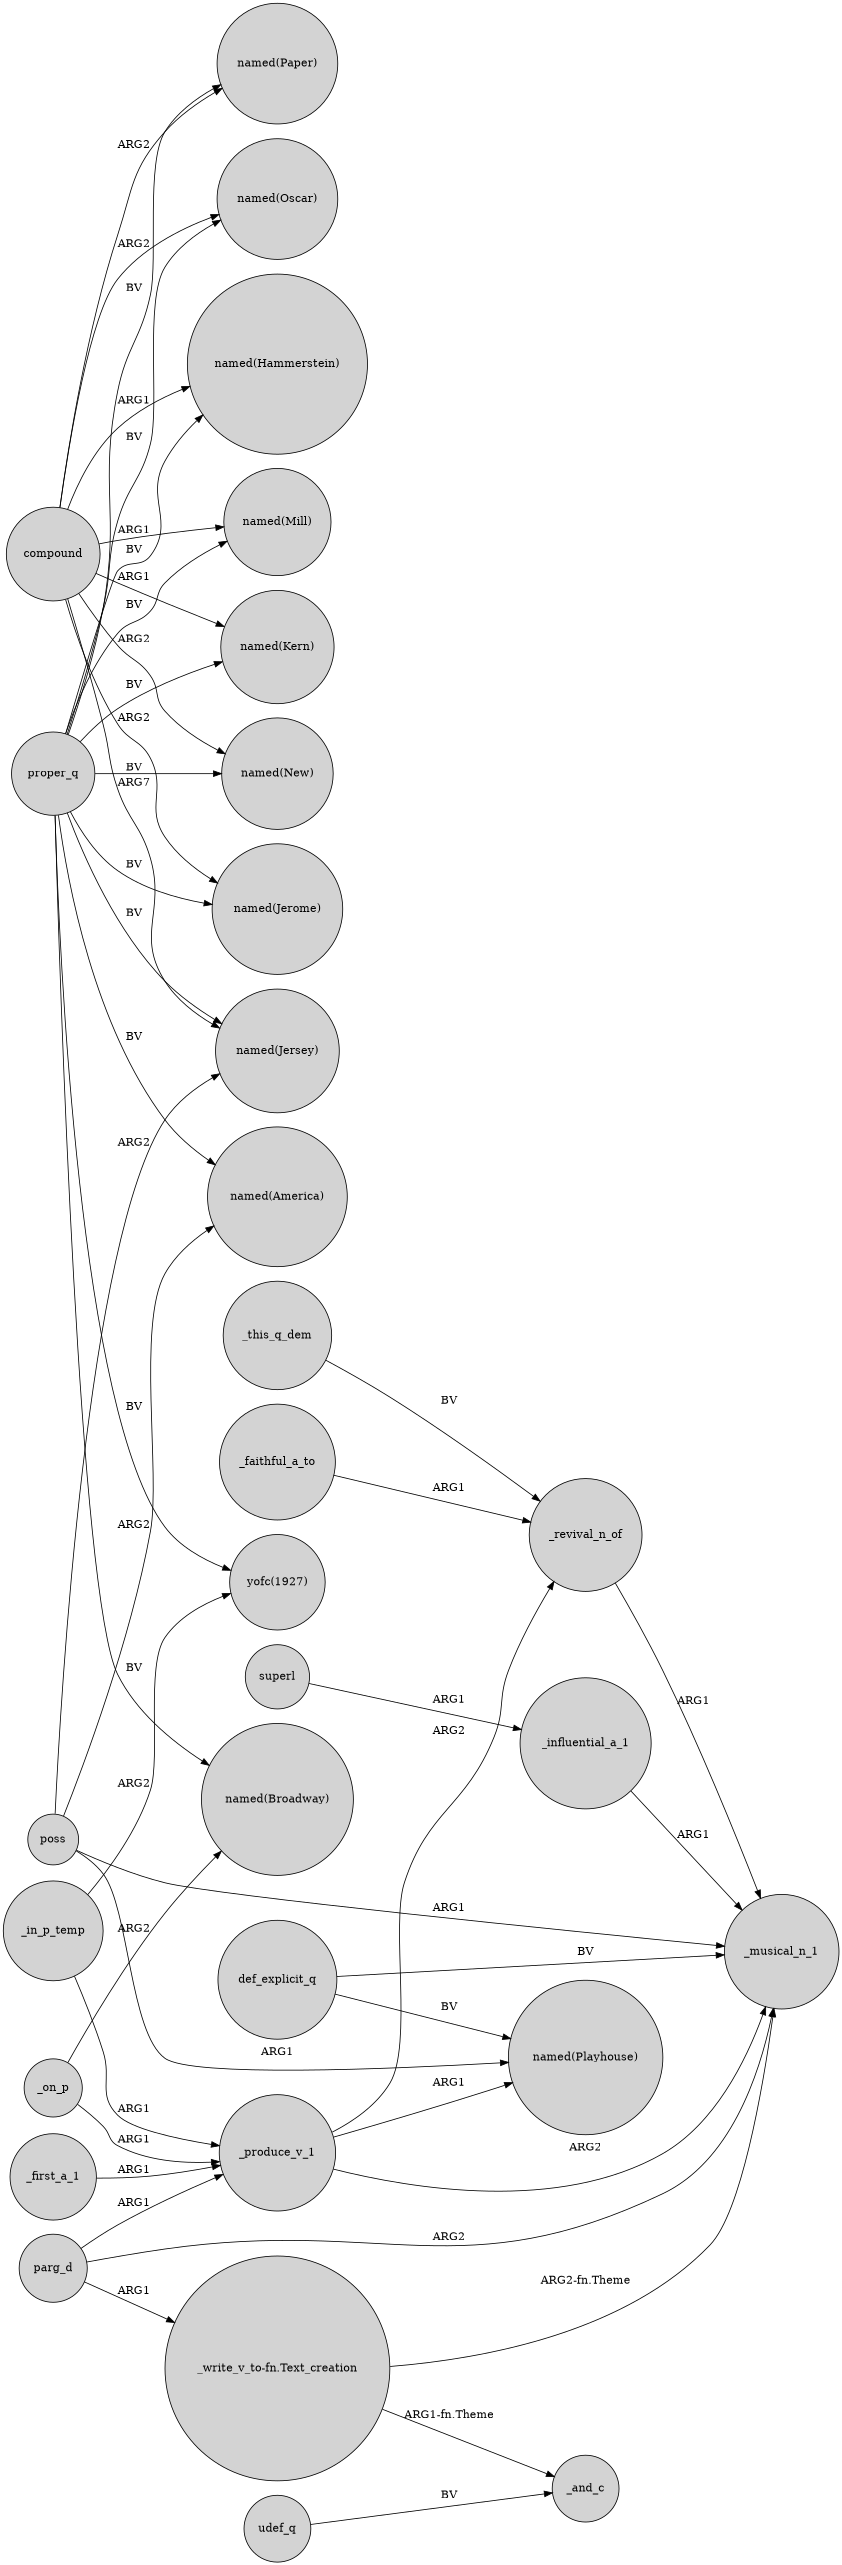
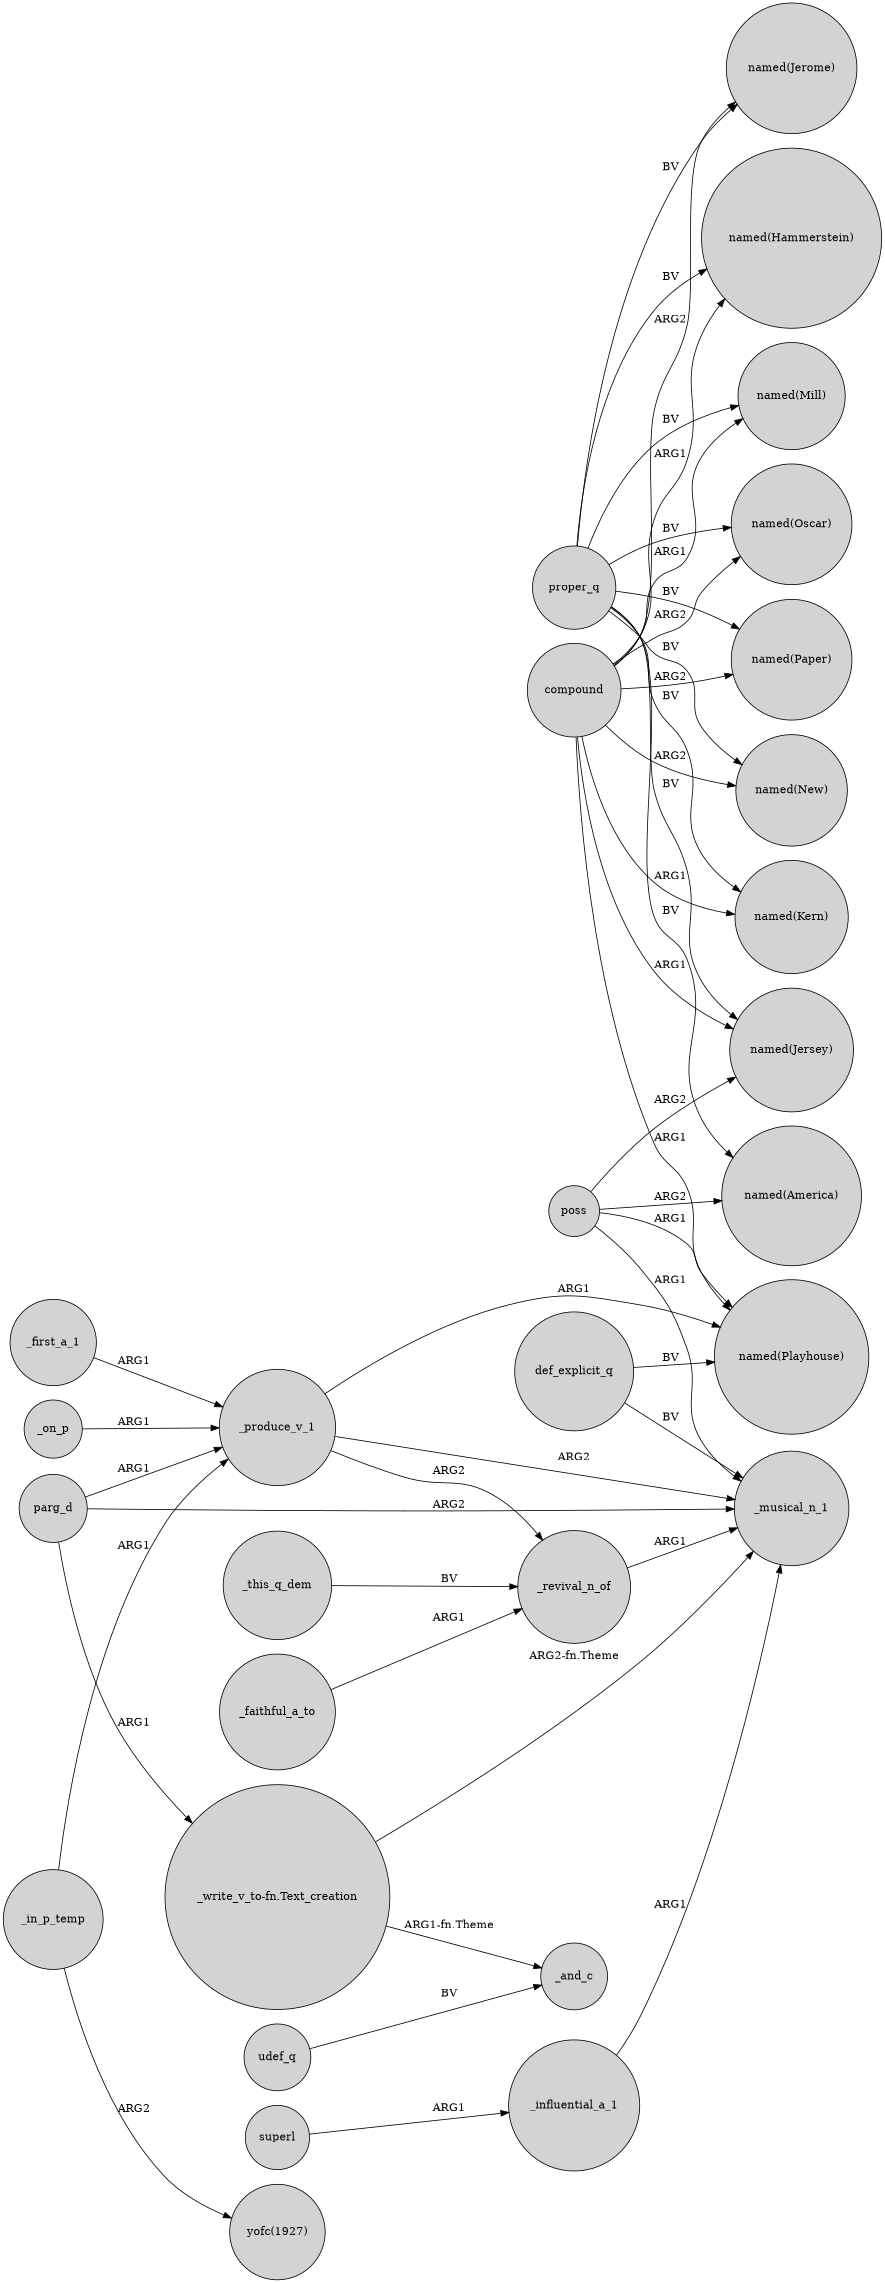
(134, 783) -> (671, 965)
none -> (617, 1033)
(84, 1213) -> none
(277, 1799) -> none
